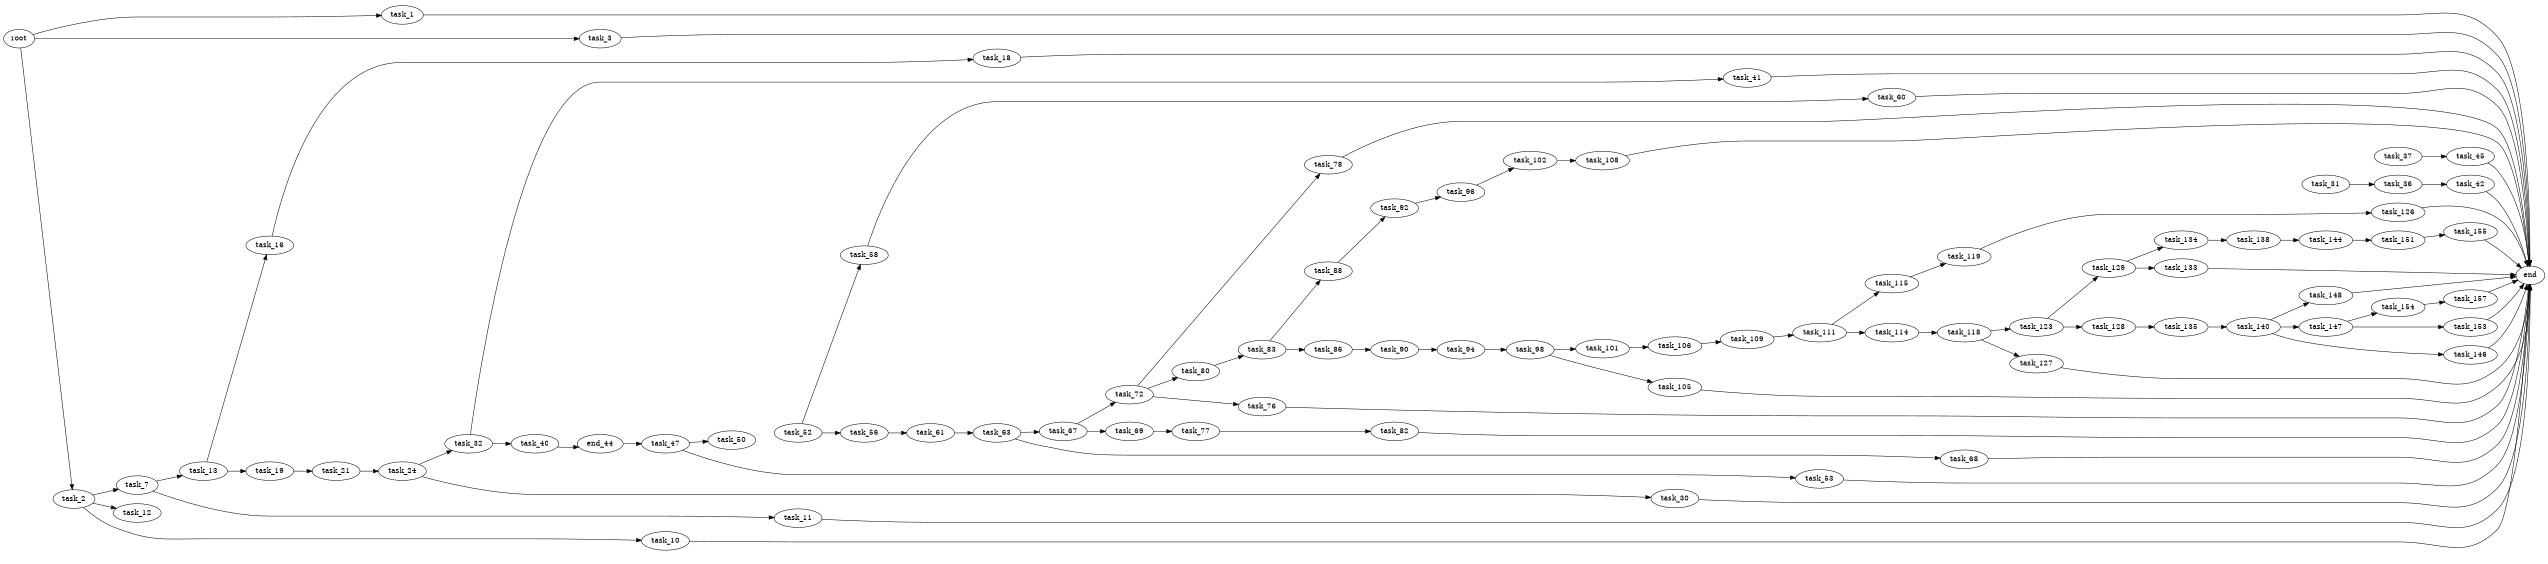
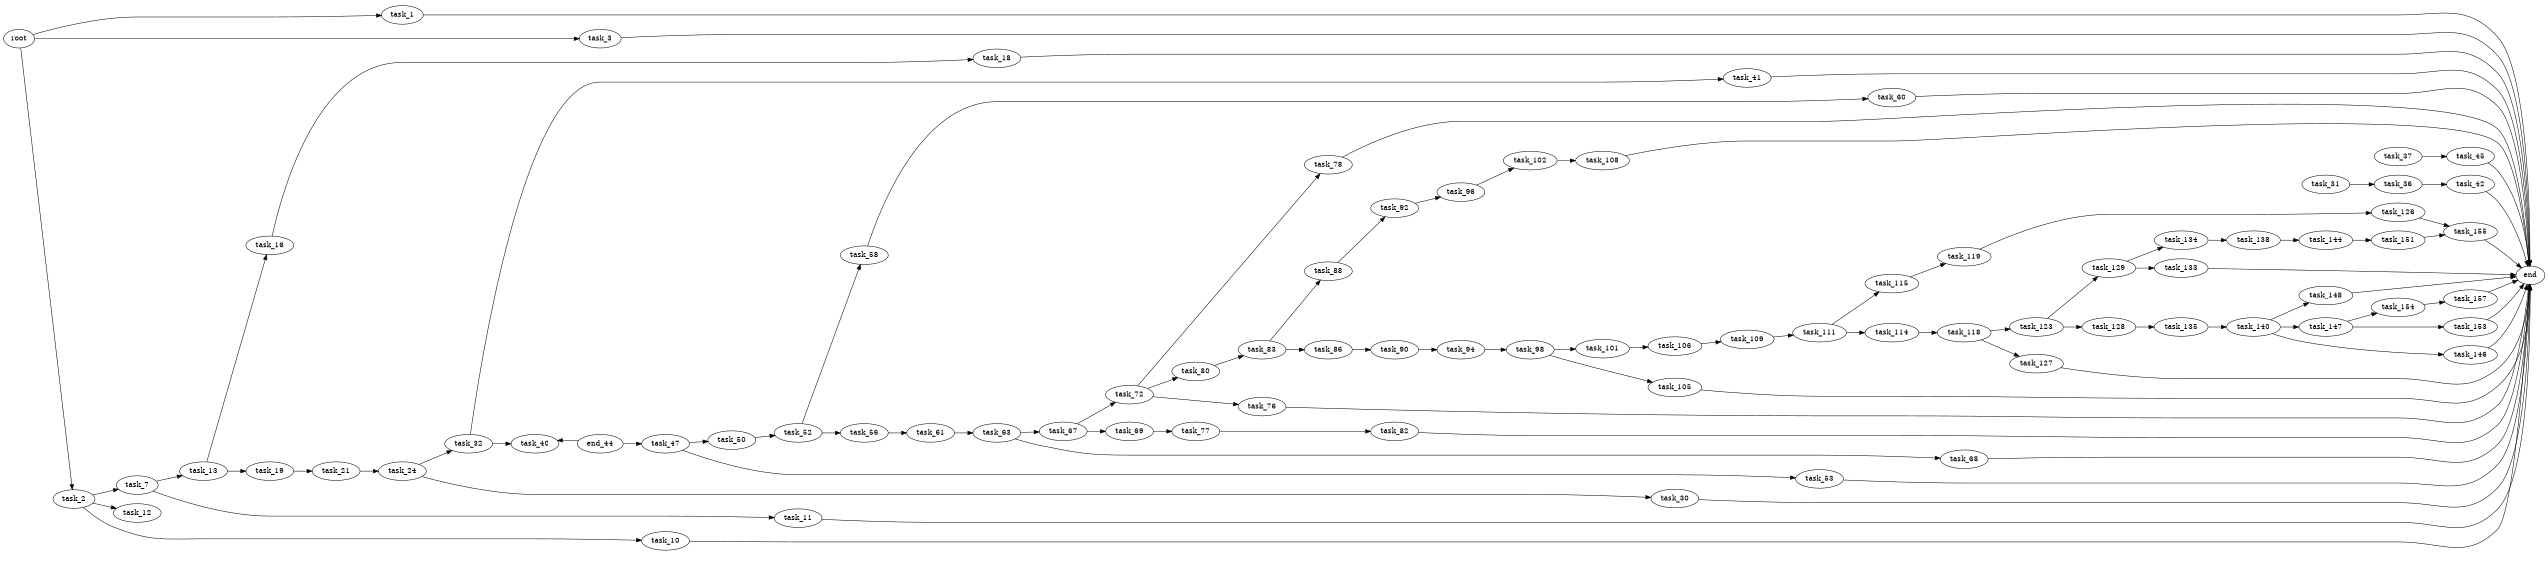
(2486, 213) -> (2432, 221)
none -> (762, 437)
(565, 447) -> (571, 440)
